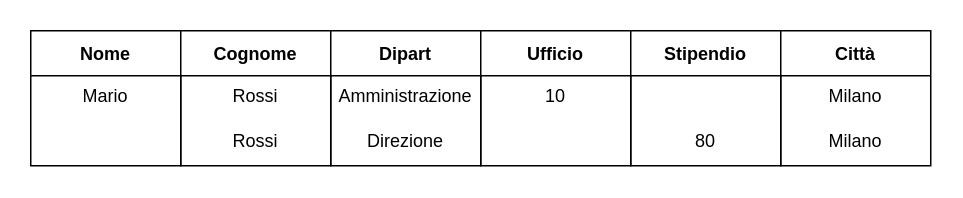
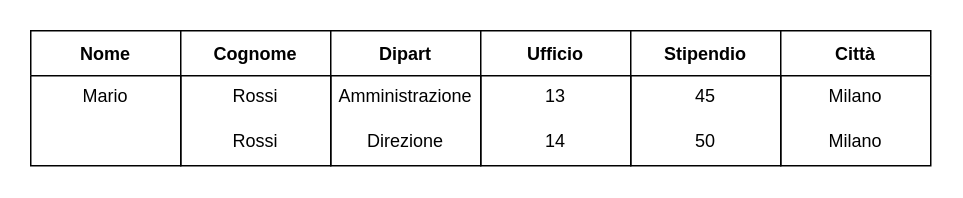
(555, 96) -> (555, 96)
none -> (706, 98)
(705, 141) -> (705, 141)
none -> (556, 143)
